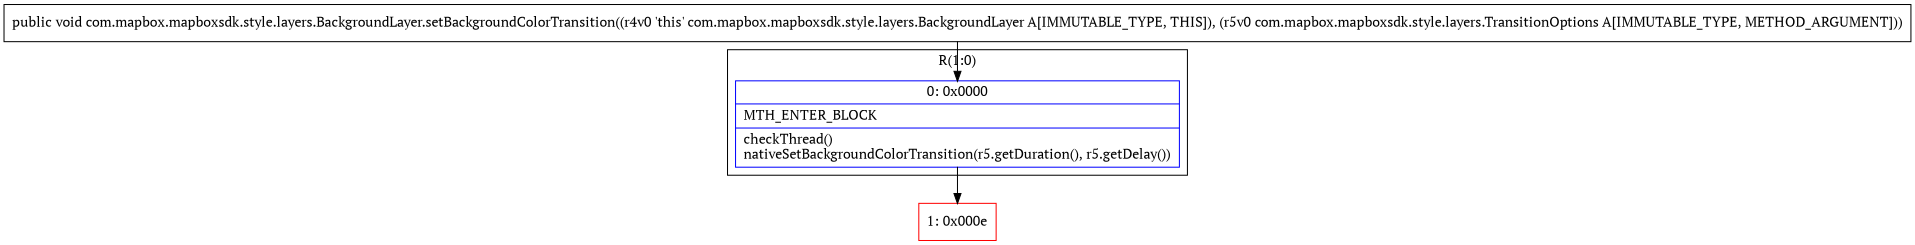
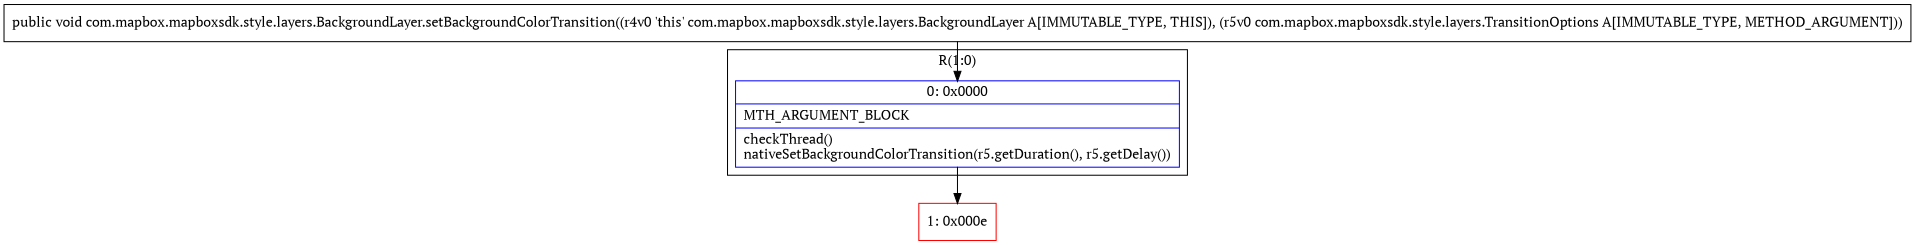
(810, 115) -> (827, 115)
